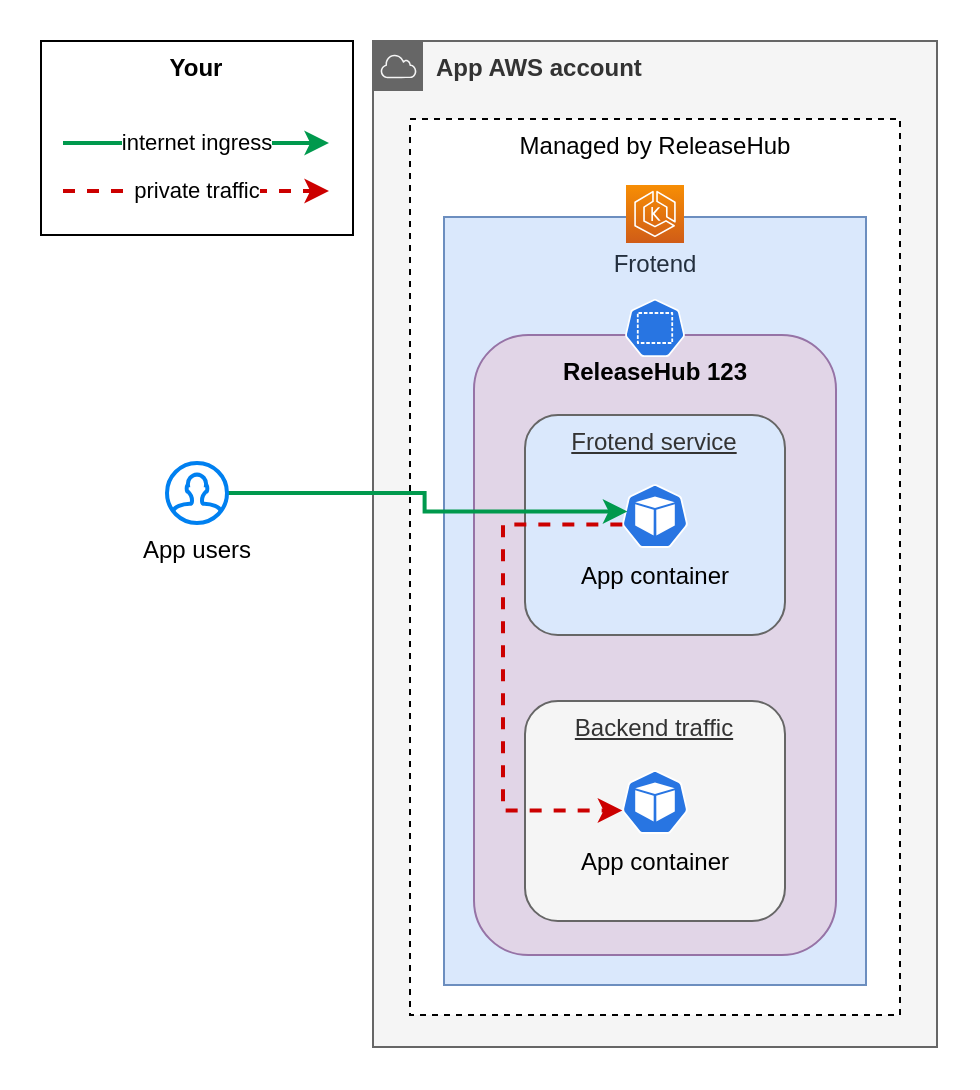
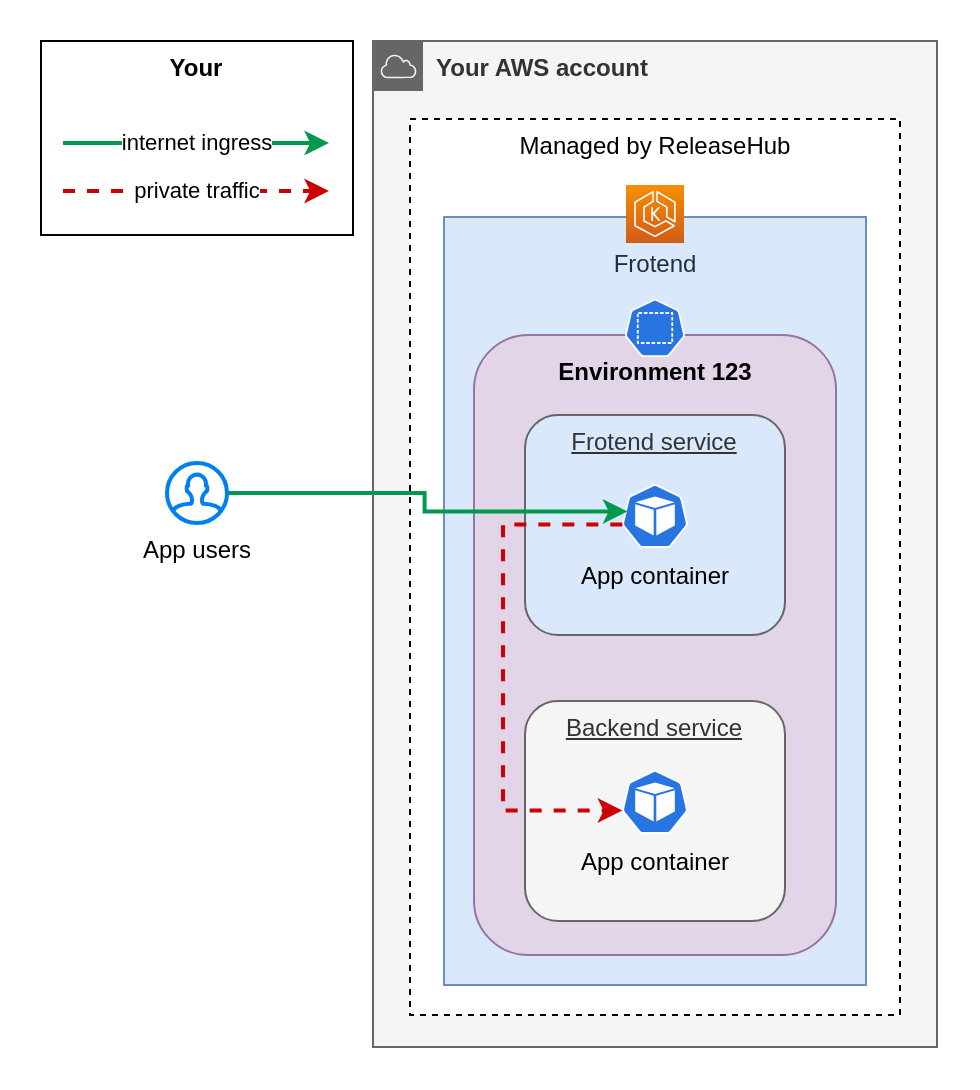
(532, 69) -> (538, 69)
(656, 373) -> (656, 373)
(655, 729) -> (655, 729)
